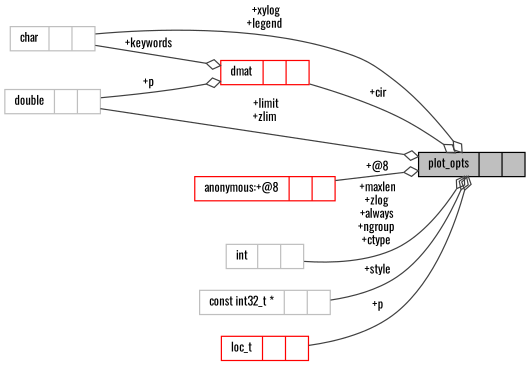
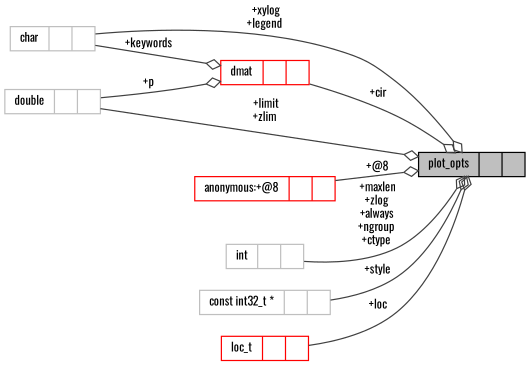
(377, 305) -> (377, 305)
